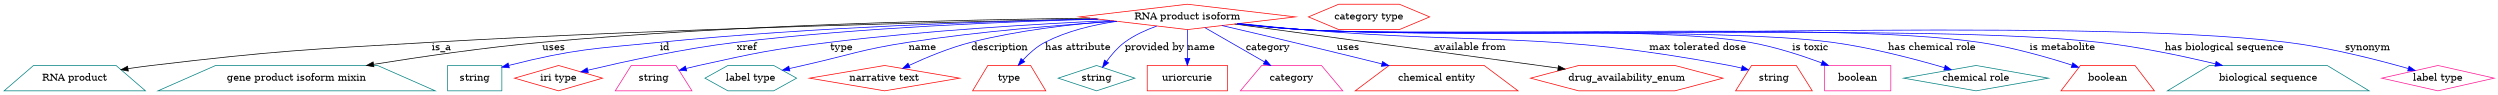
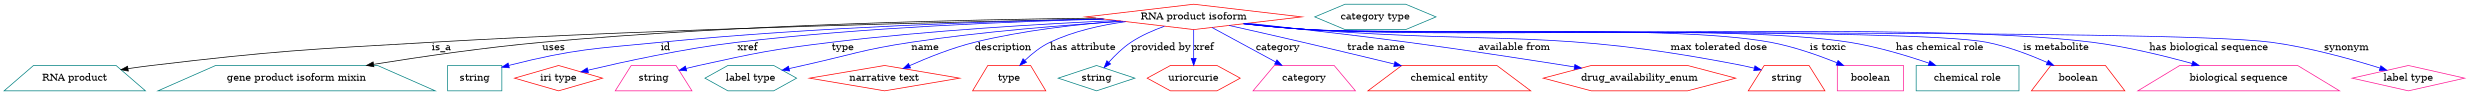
(1369, 17) -> (1375, 17)
(1396, 46) -> (1411, 43)
(1201, 48) -> (1204, 48)
(1348, 48) -> (1376, 48)
(1187, 78) -> (1194, 78)
(1976, 78) -> (1968, 78)
(2268, 78) -> (2239, 78)
